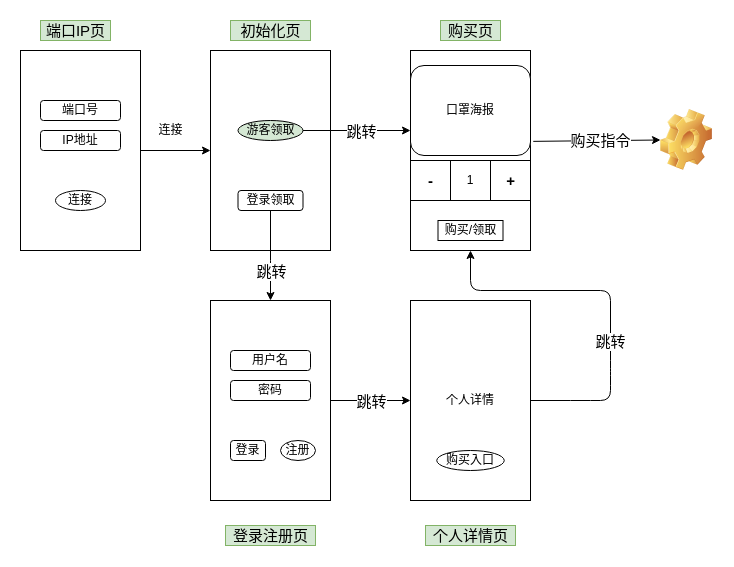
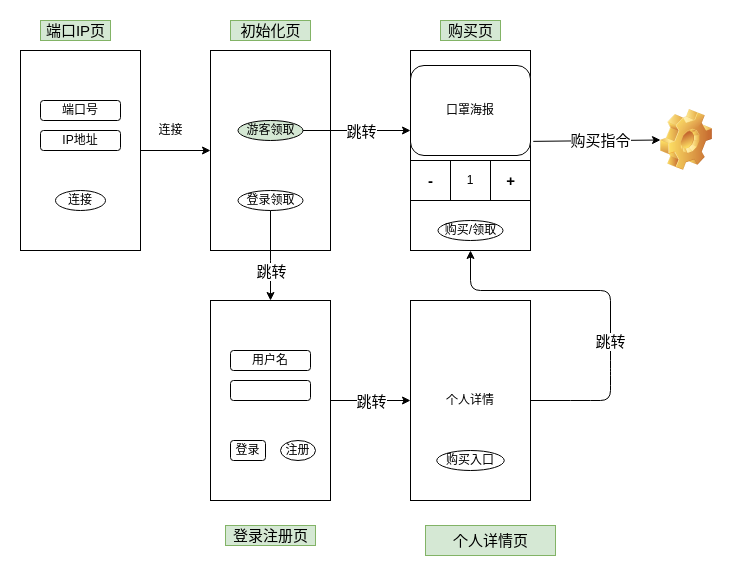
(271, 201) -> (271, 201)
(471, 231) -> (471, 231)
(271, 391) -> none
(471, 536) -> (491, 541)
